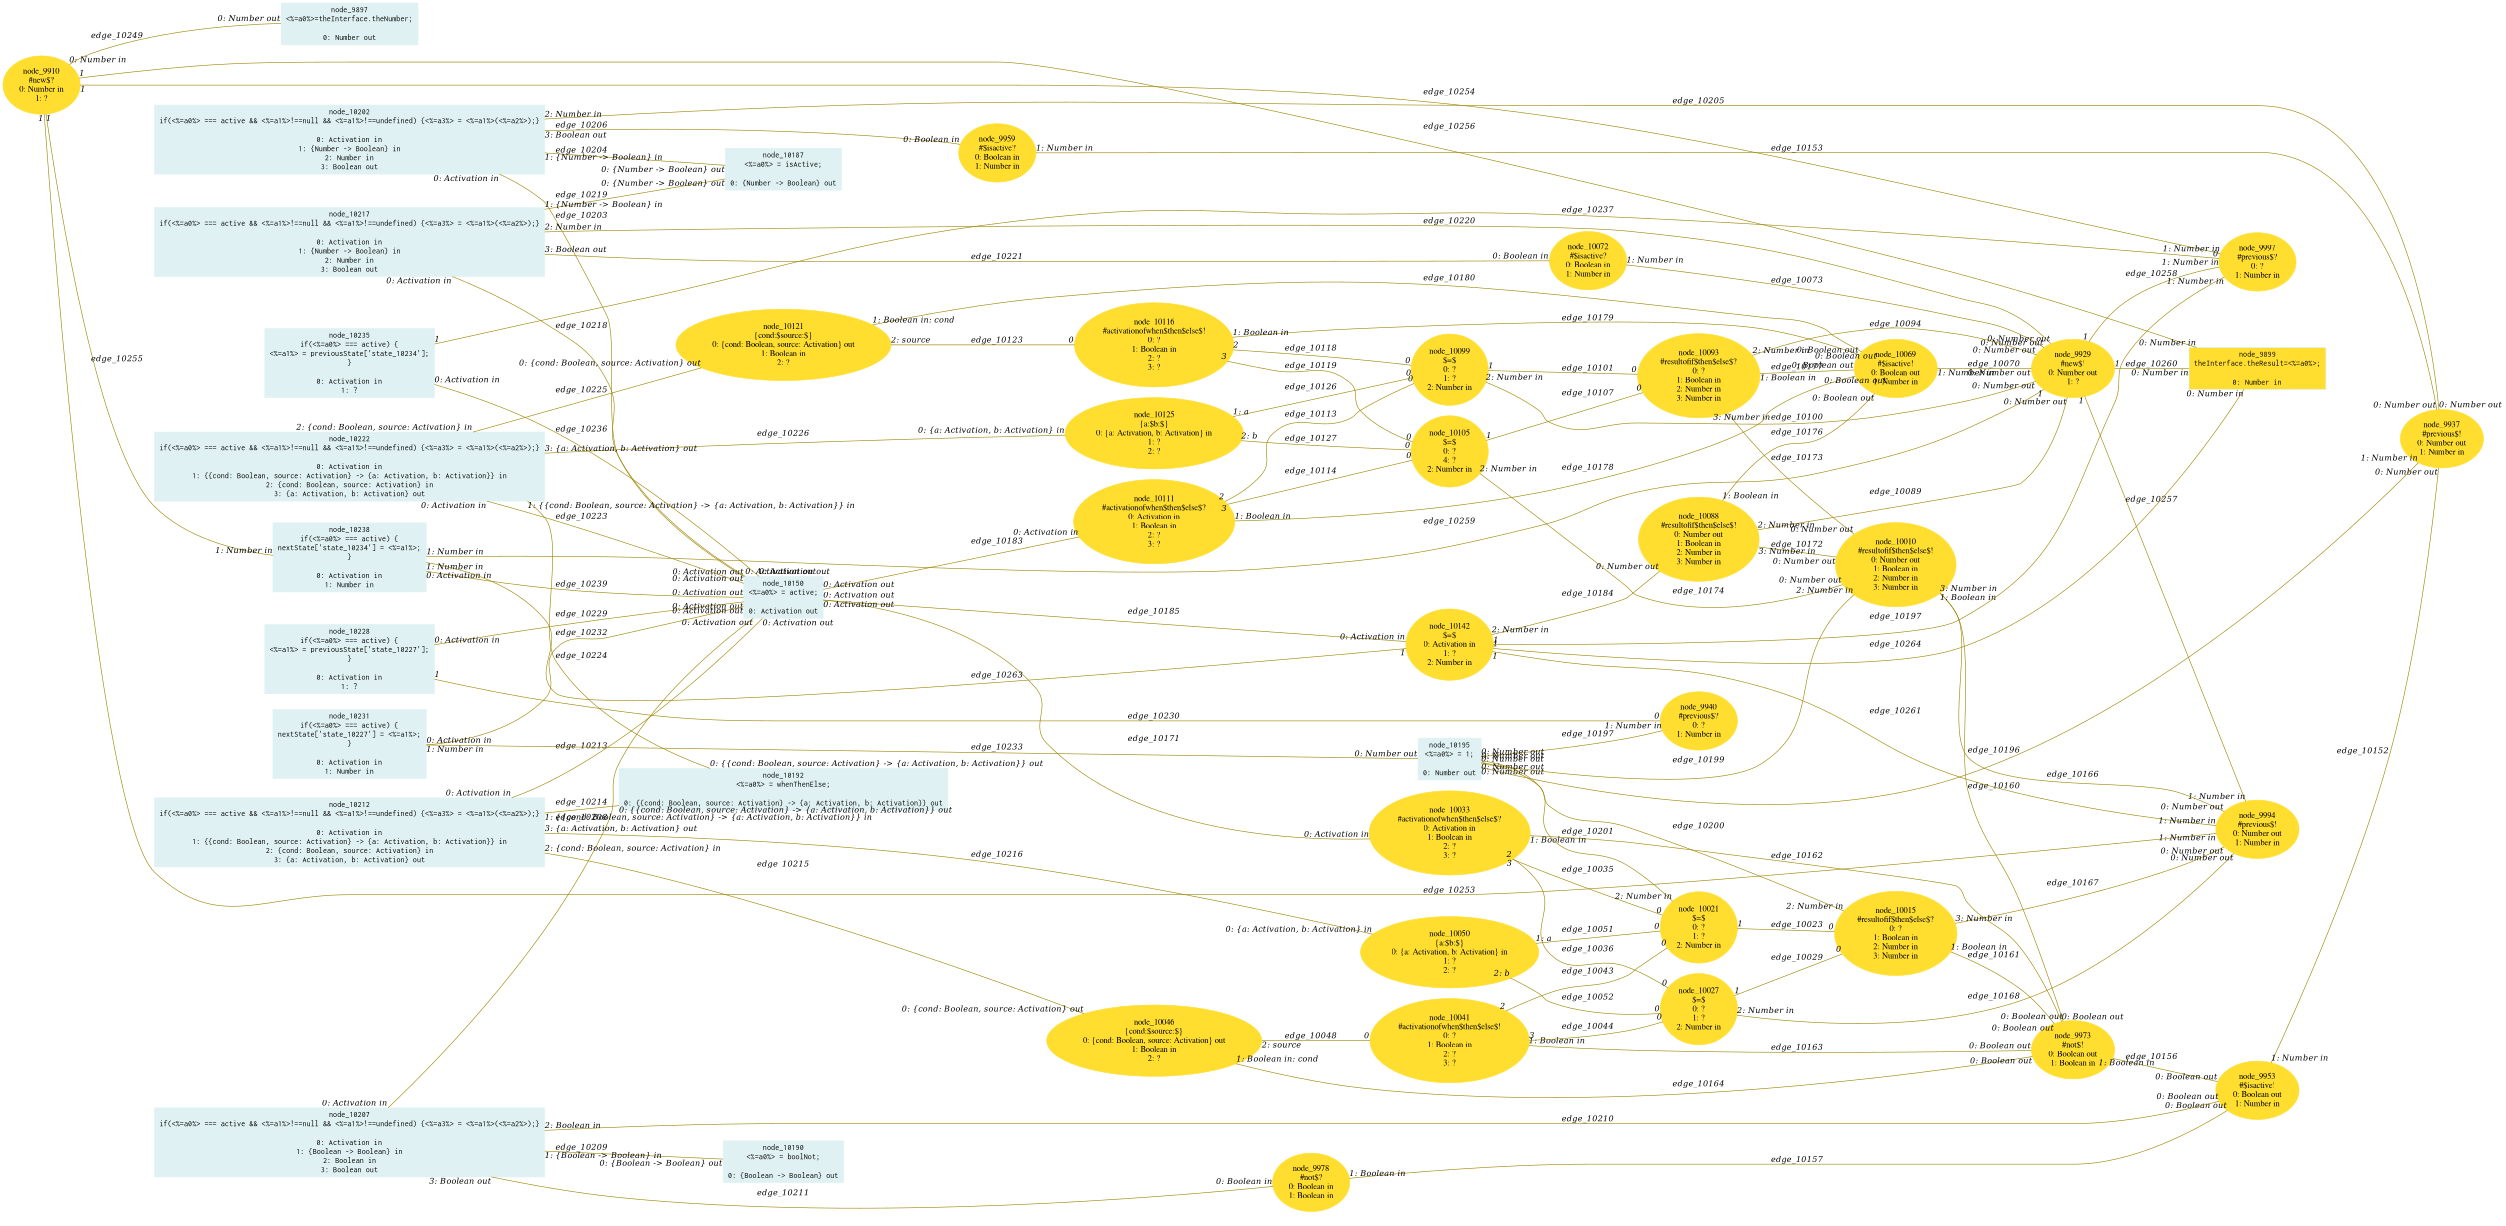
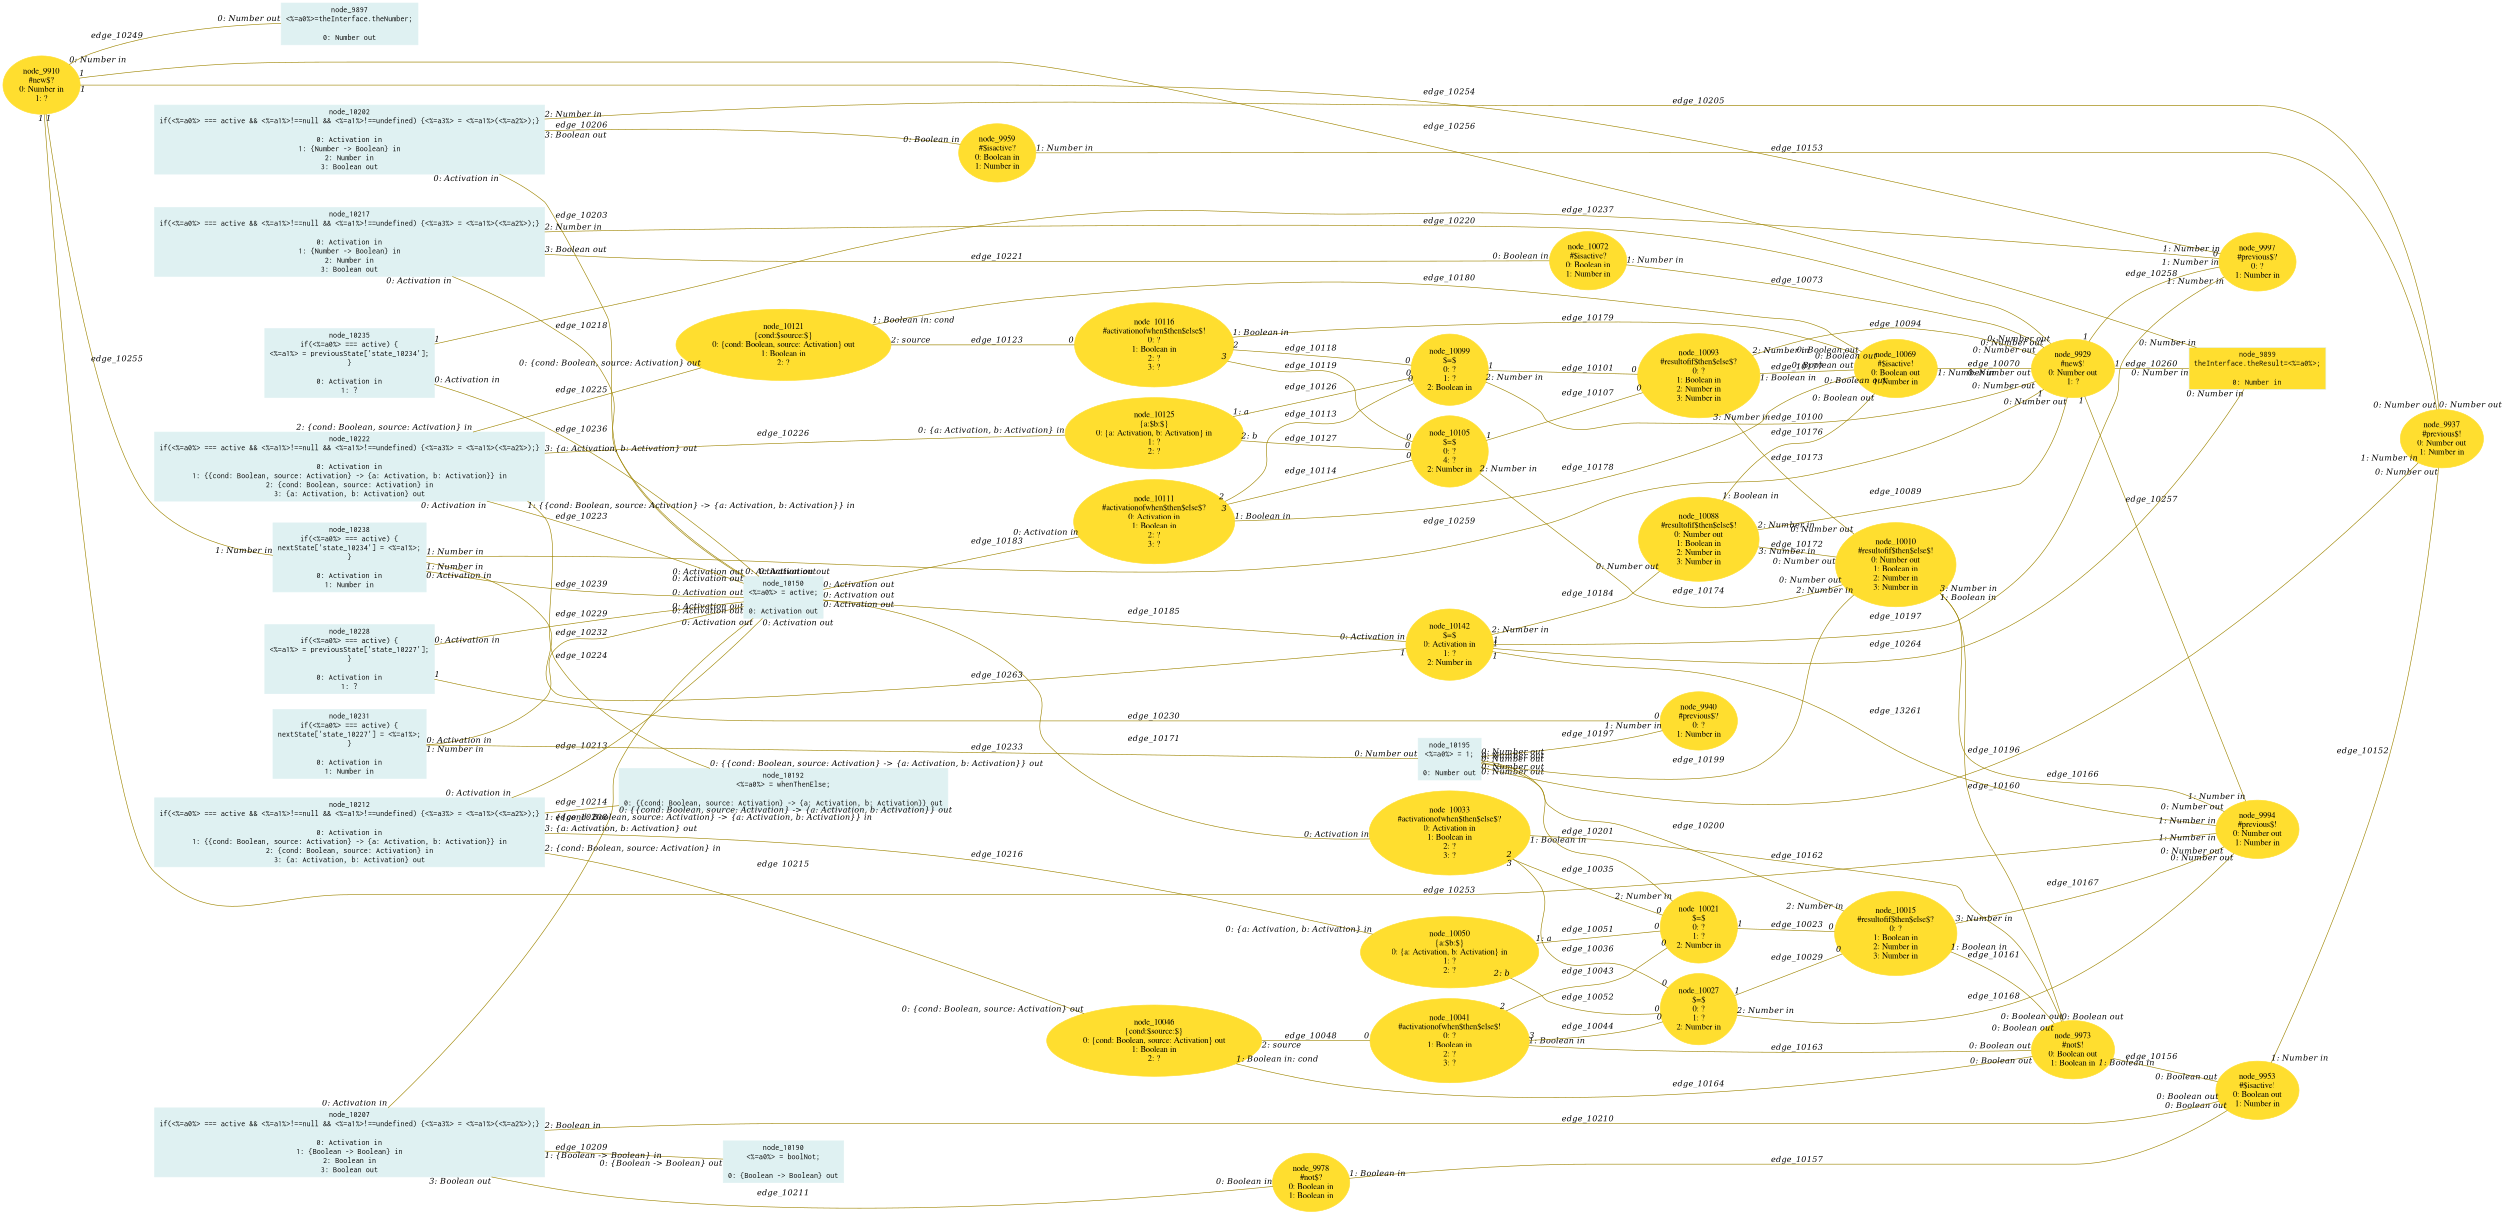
(783, 169) -> none
(1450, 370) -> (1450, 370)
(1896, 711) -> (1896, 711)
